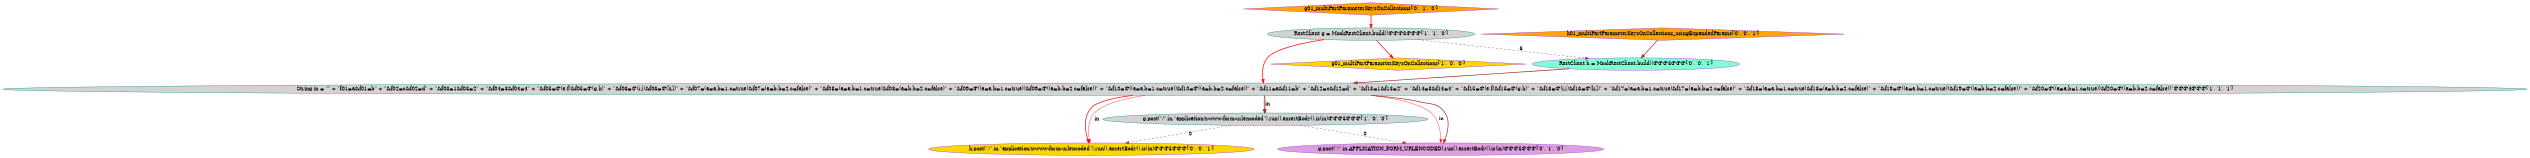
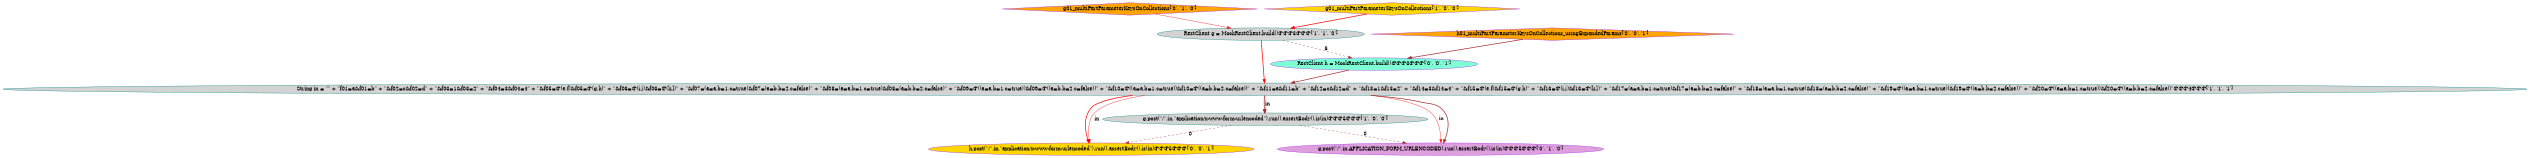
(1371, 20) -> (1191, 21)
(1384, 48) -> (1331, 21)
